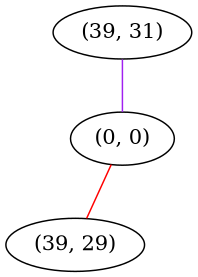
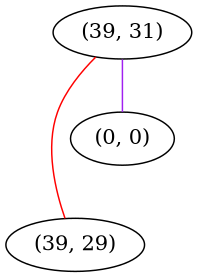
(99, 191) -> (53, 132)
